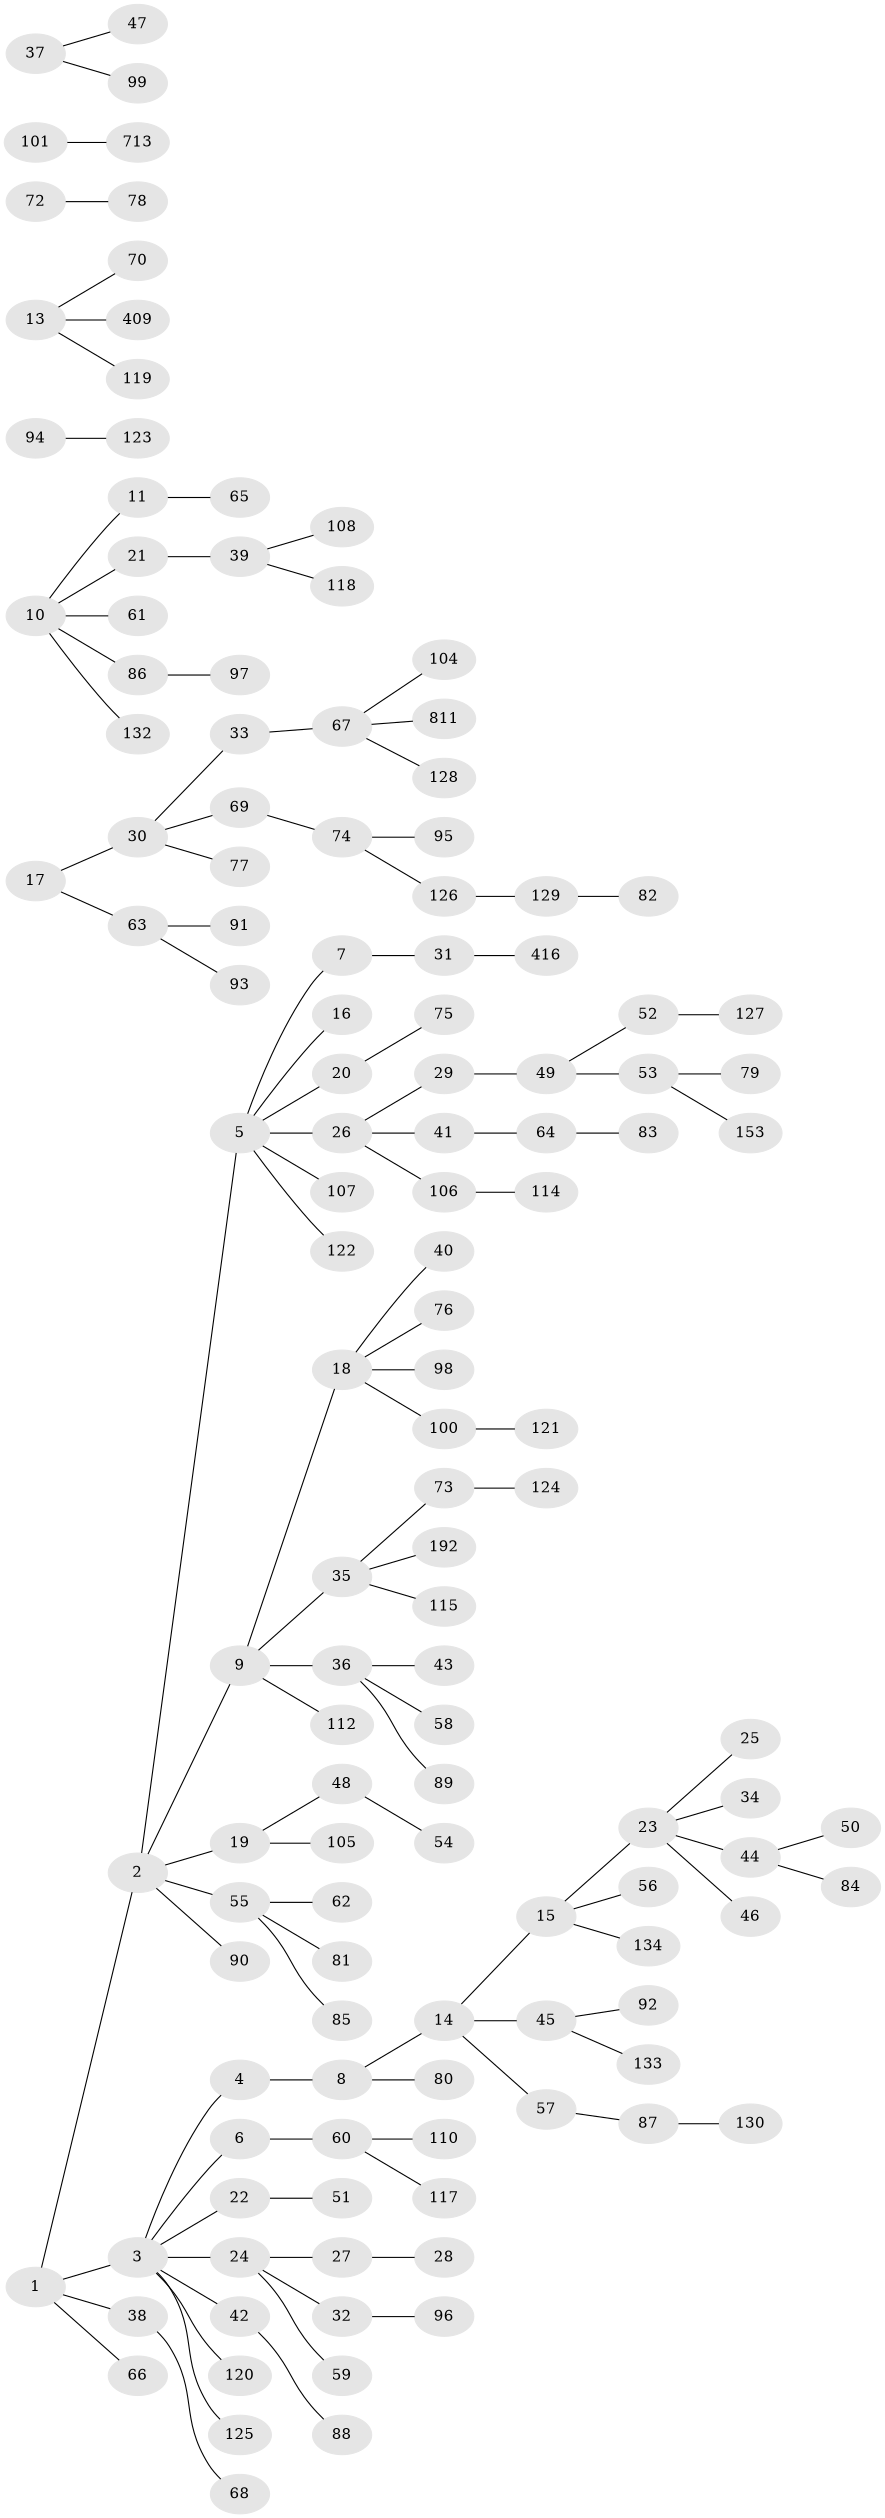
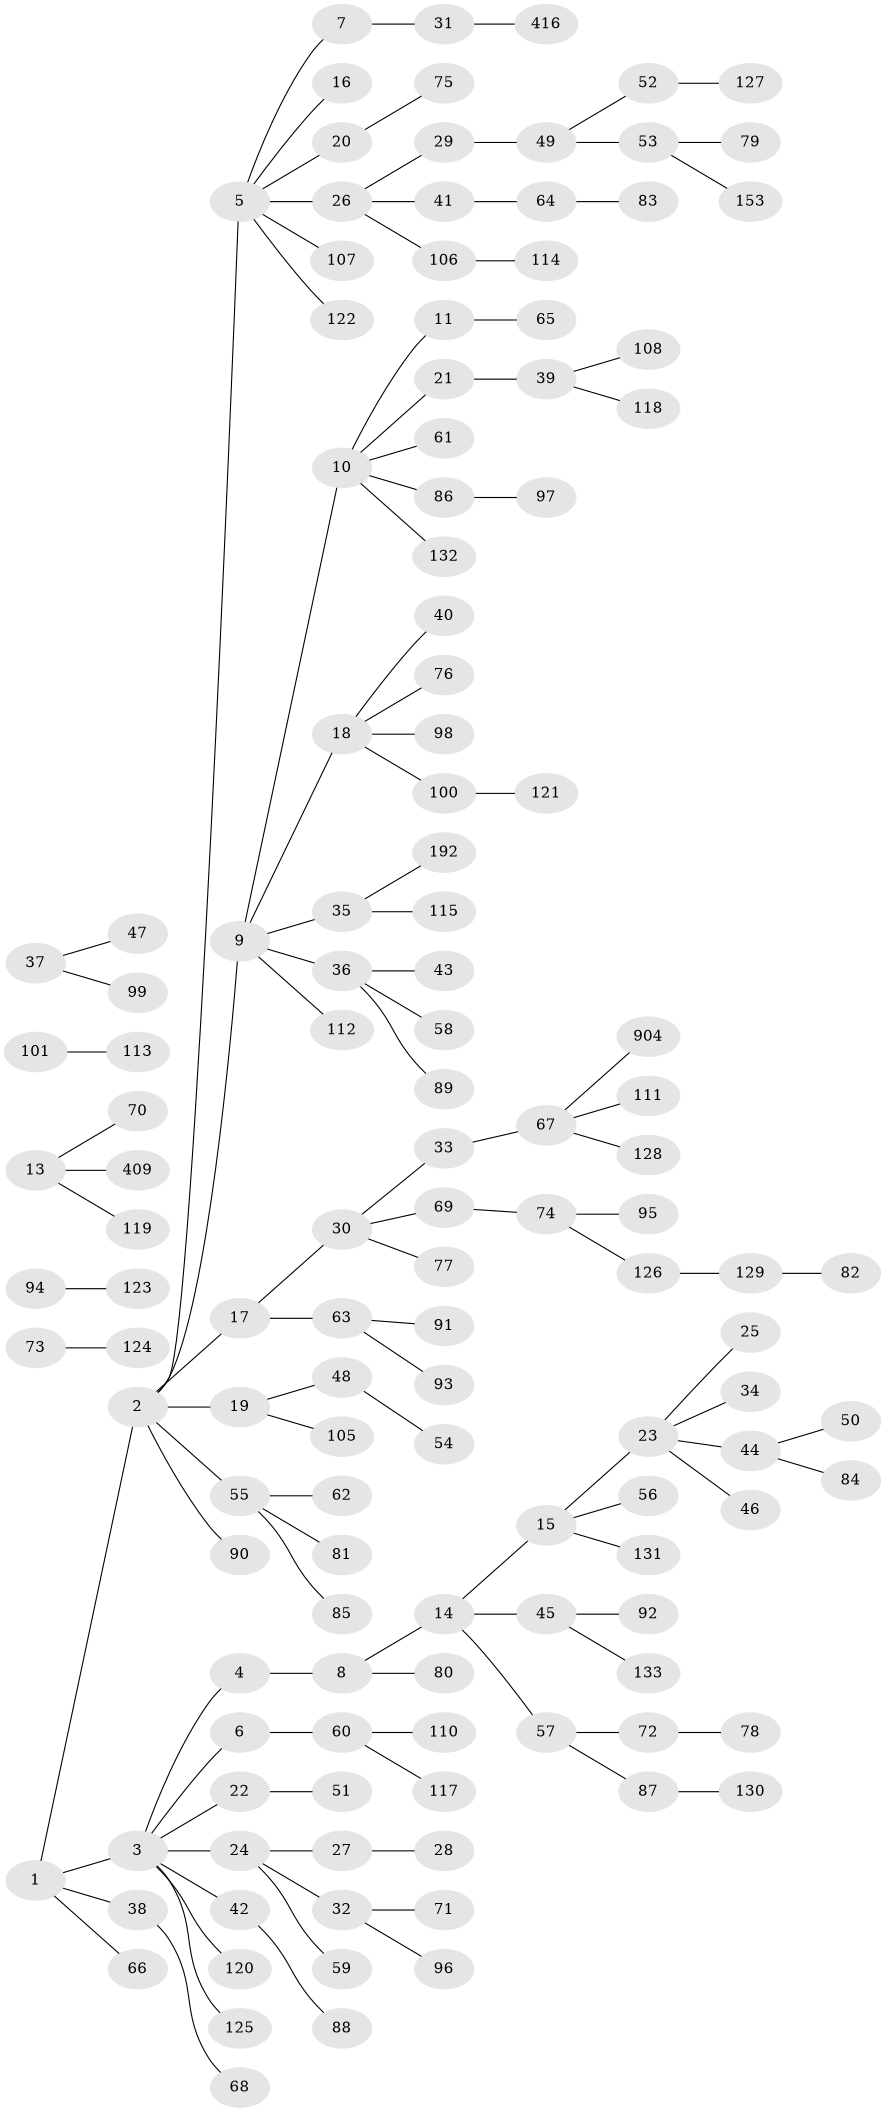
(138, 142) -> (138, 1052)
(444, 660) -> (648, 1037)
none -> (291, 705)
(444, 719) -> (648, 1096)
none -> (189, 1363)
(393, 1533) -> none
none -> (598, 1733)
none -> (444, 1910)
(648, 1946) -> (648, 1555)
